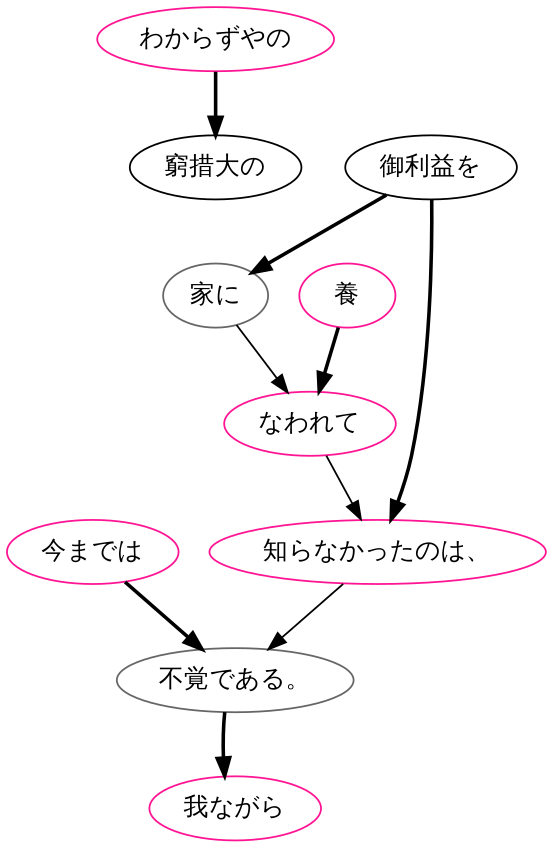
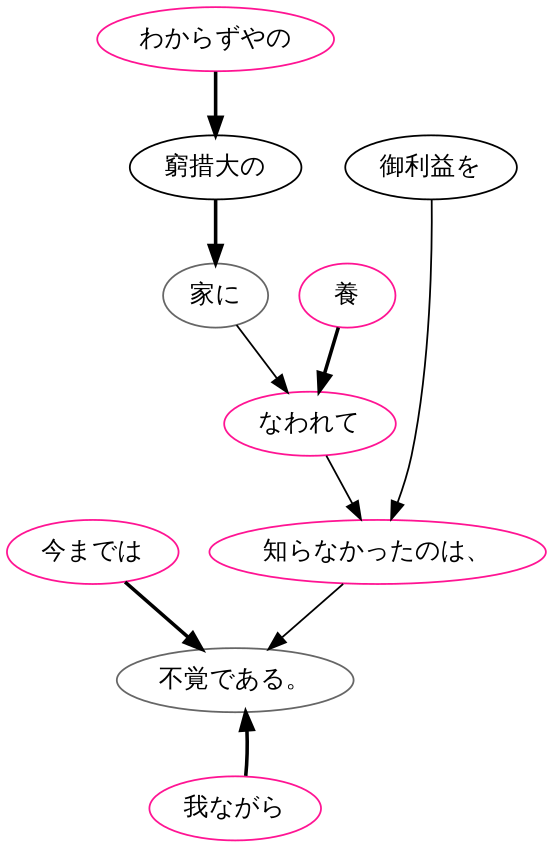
(327, 229) -> (216, 223)
(426, 353) -> (426, 353)
(223, 735) -> (247, 753)
